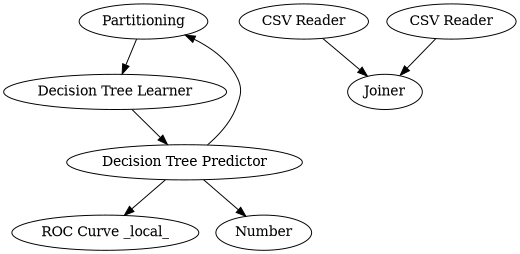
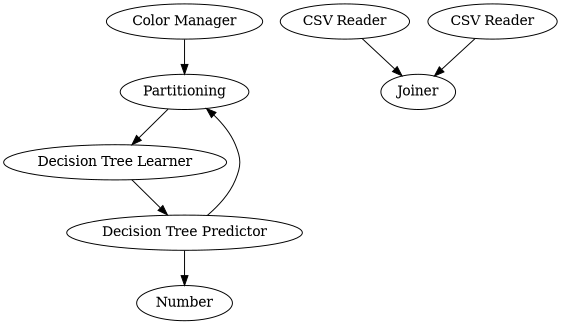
none -> (185, 22)
(105, 233) -> none
